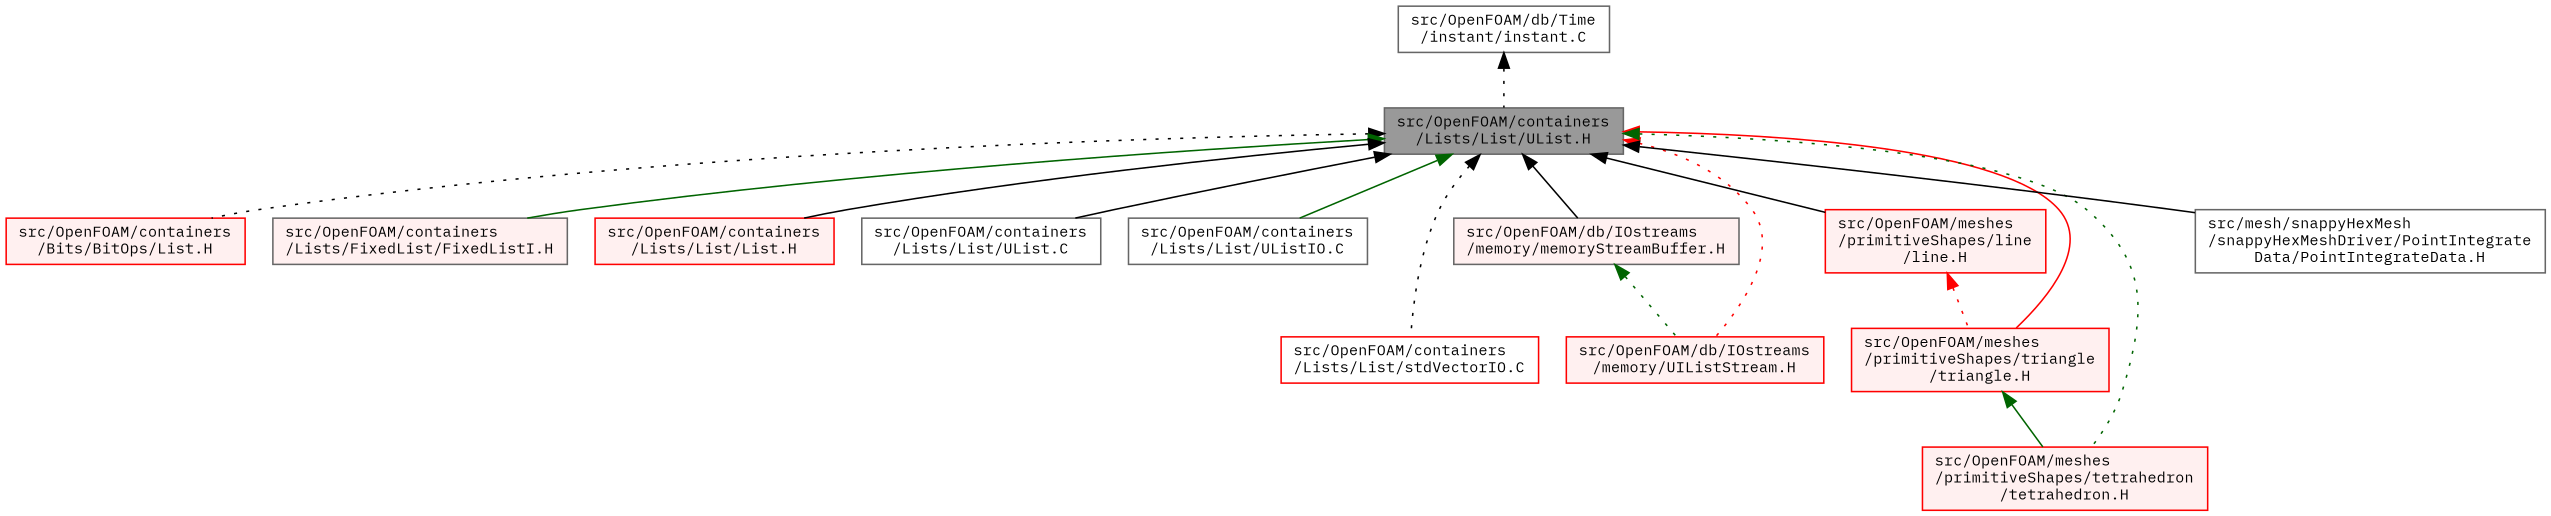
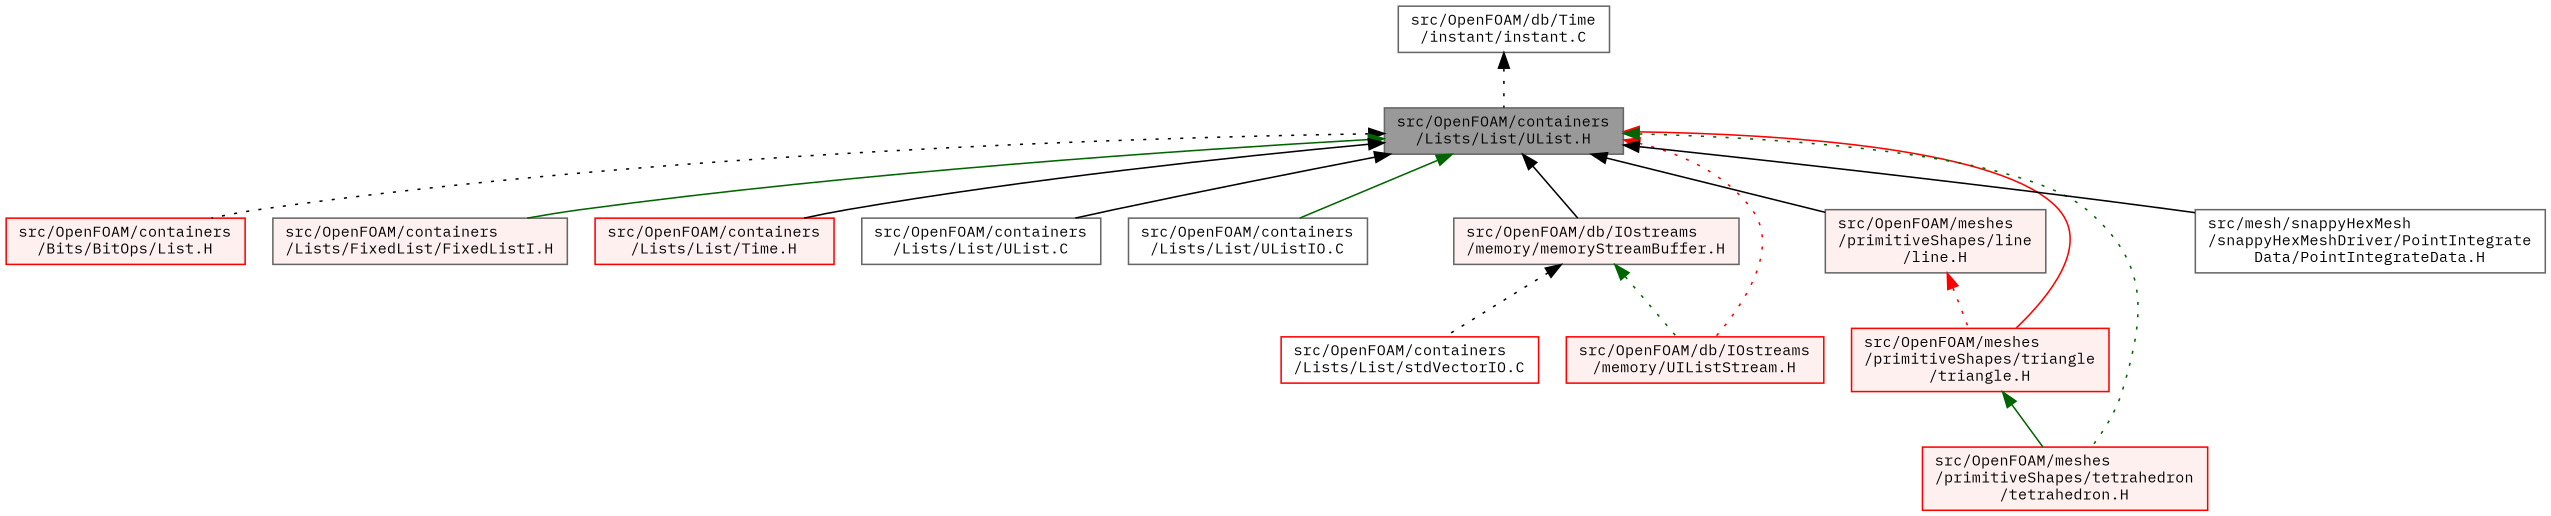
(715, 241) -> (715, 241)
(1936, 241) -> (1936, 241)
(1426, 246) -> (1496, 305)
